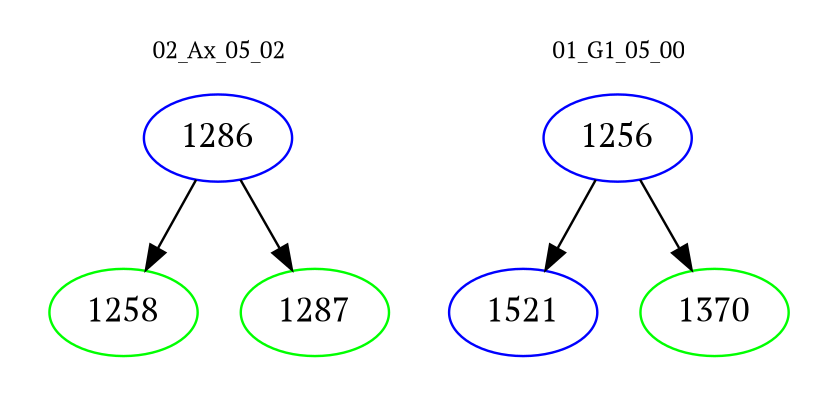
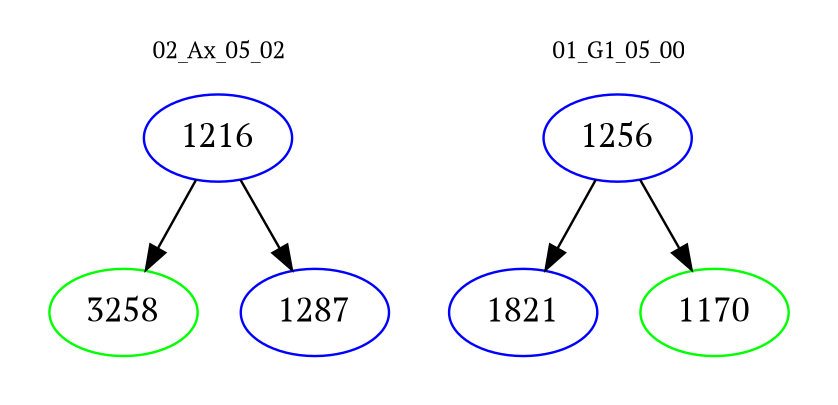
(218, 138) -> (218, 138)
(124, 312) -> (124, 312)
(315, 312) -> (315, 312)
(523, 312) -> (523, 312)
(715, 312) -> (715, 312)
